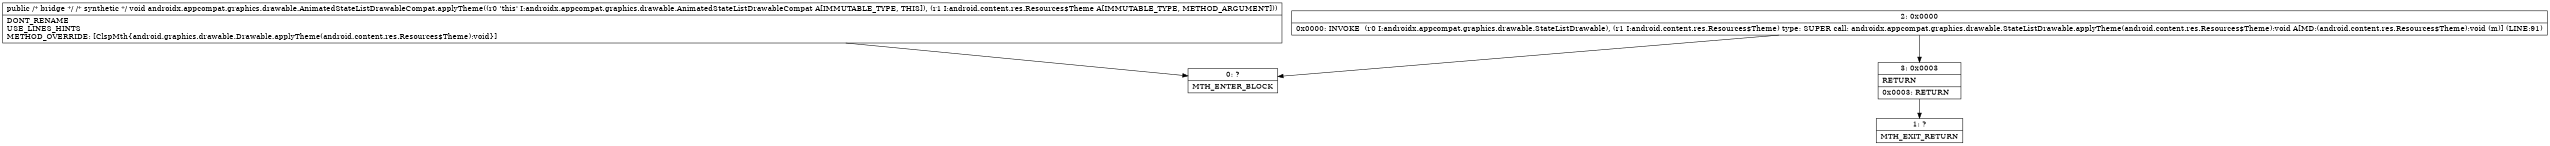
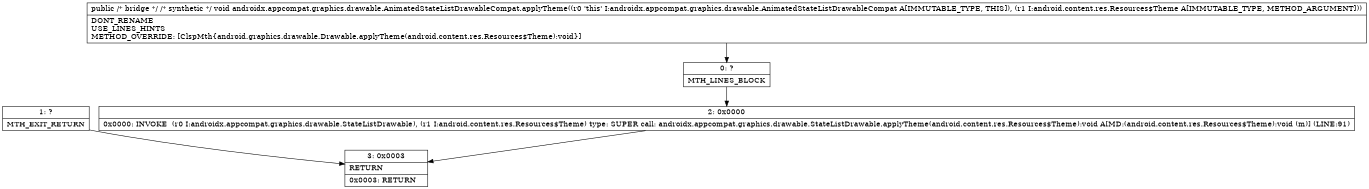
(1531, 56) -> (727, 94)
(1233, 87) -> (727, 80)
(1920, 106) -> (214, 149)
